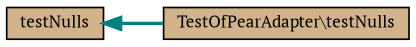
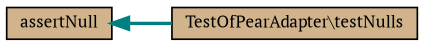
(55, 23) -> (59, 23)
